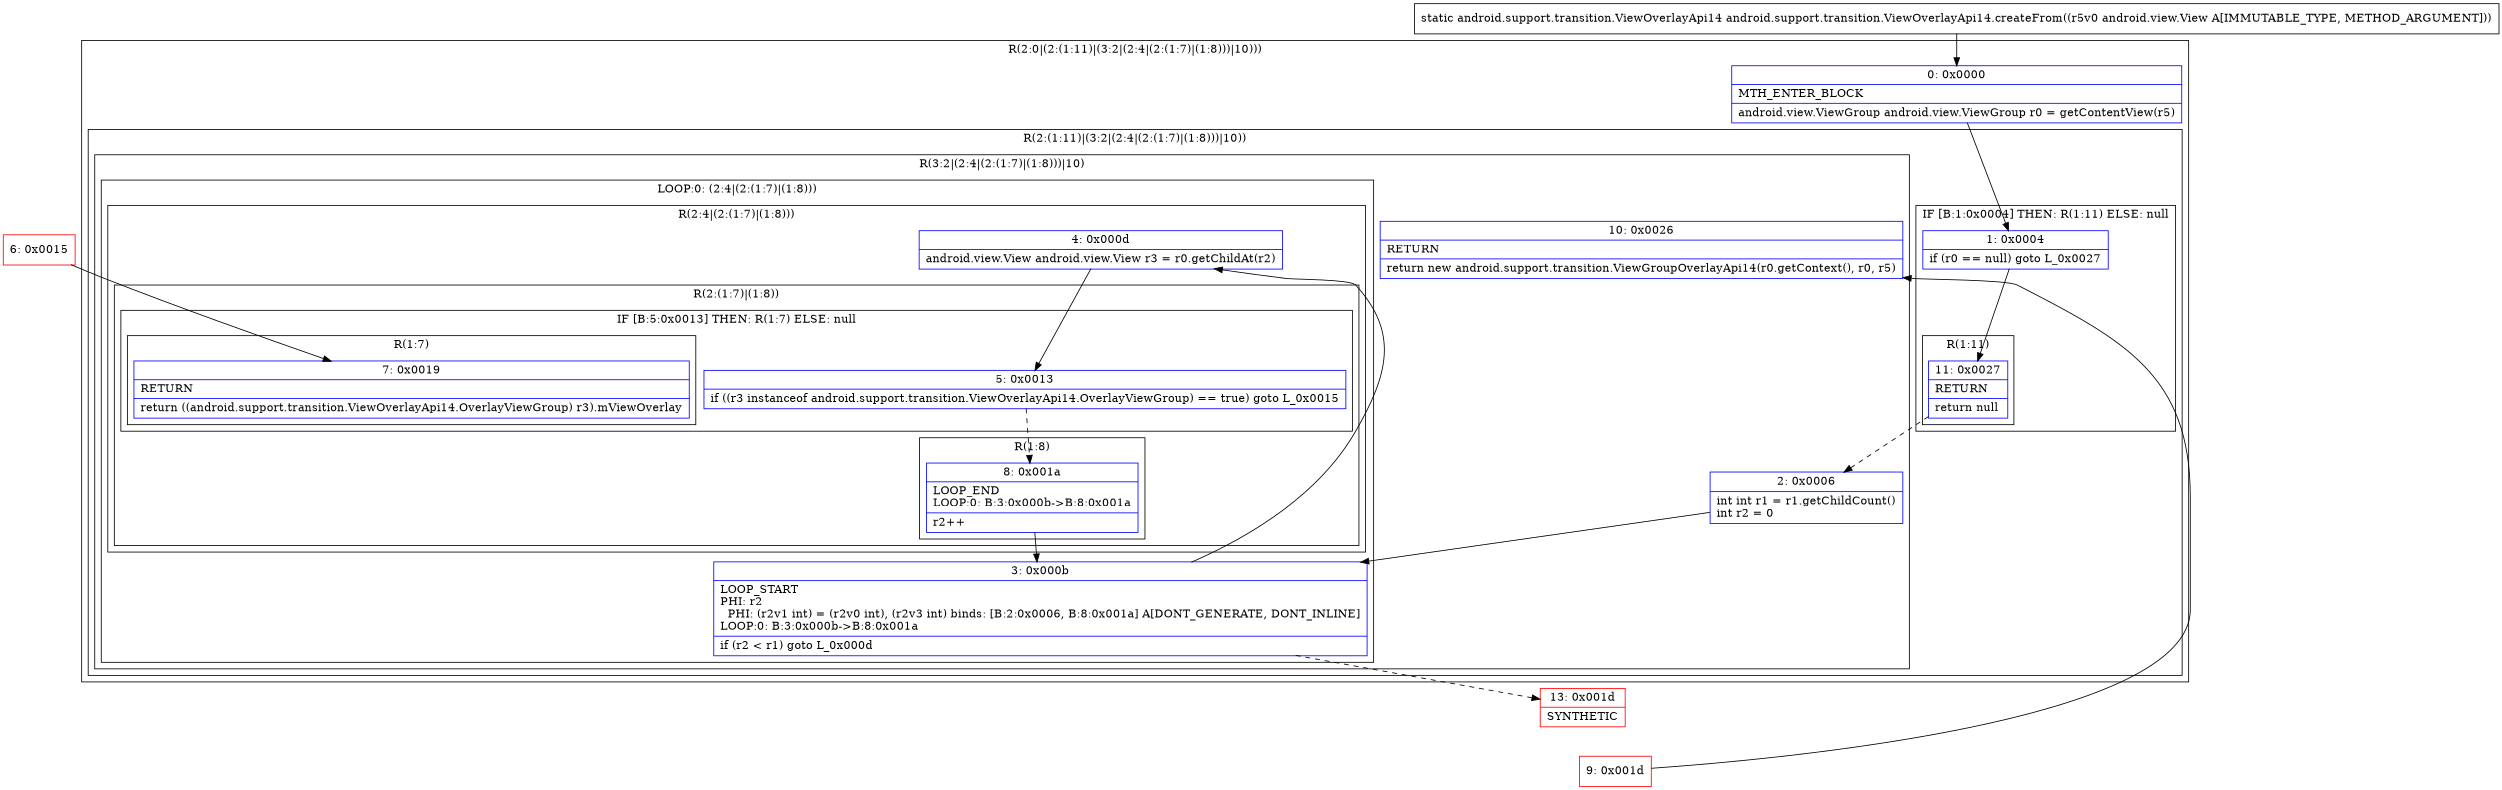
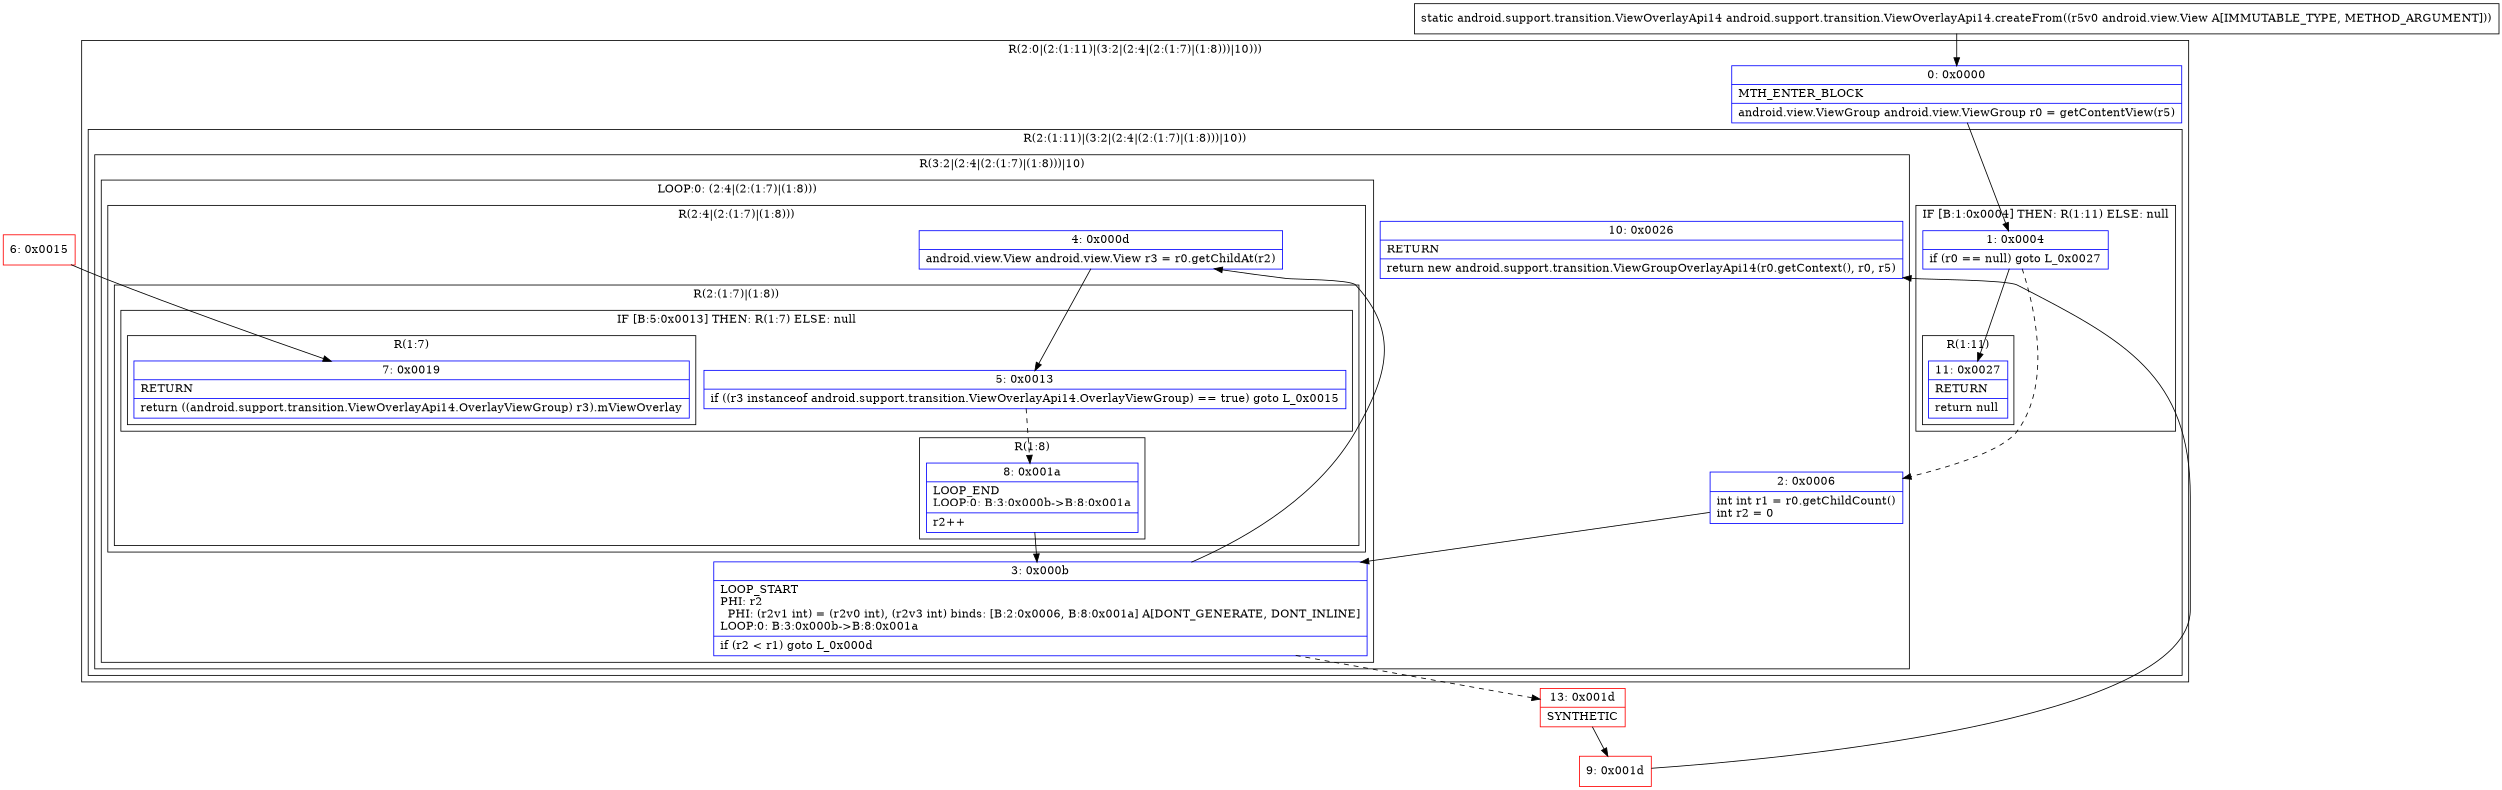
(1890, 442) -> (2029, 409)
(1806, 501) -> (1806, 501)
none -> (1598, 738)
